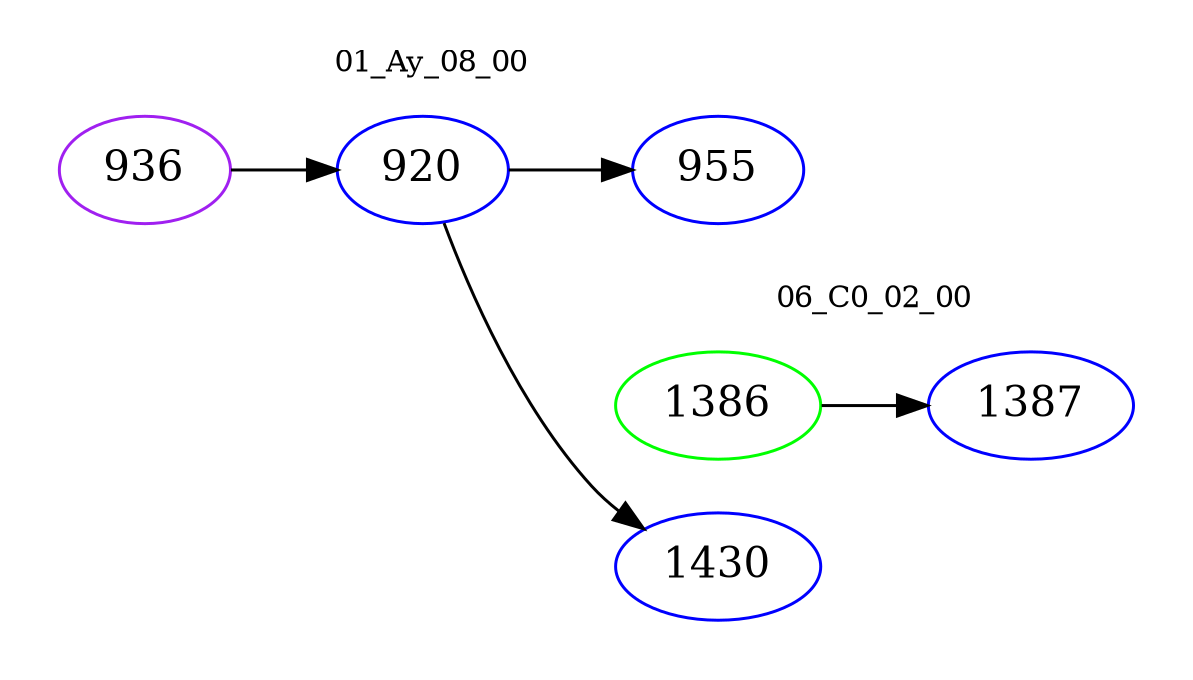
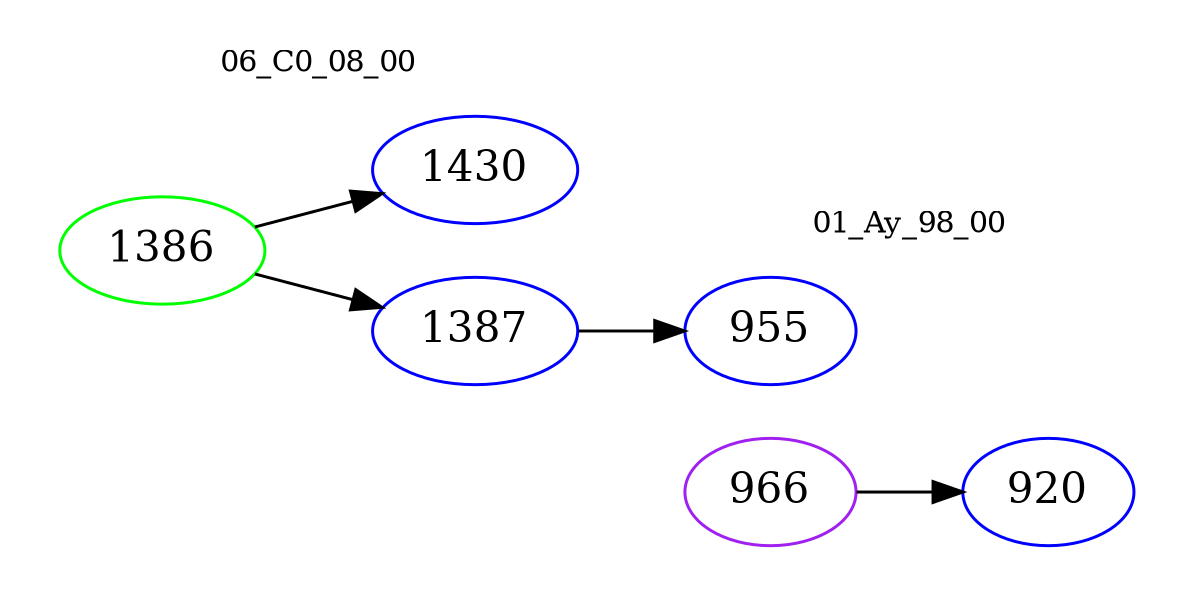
(432, 64) -> (909, 225)
(145, 170) -> (771, 492)
(555, 170) -> (620, 331)
(875, 300) -> (319, 64)
(515, 377) -> (304, 214)
